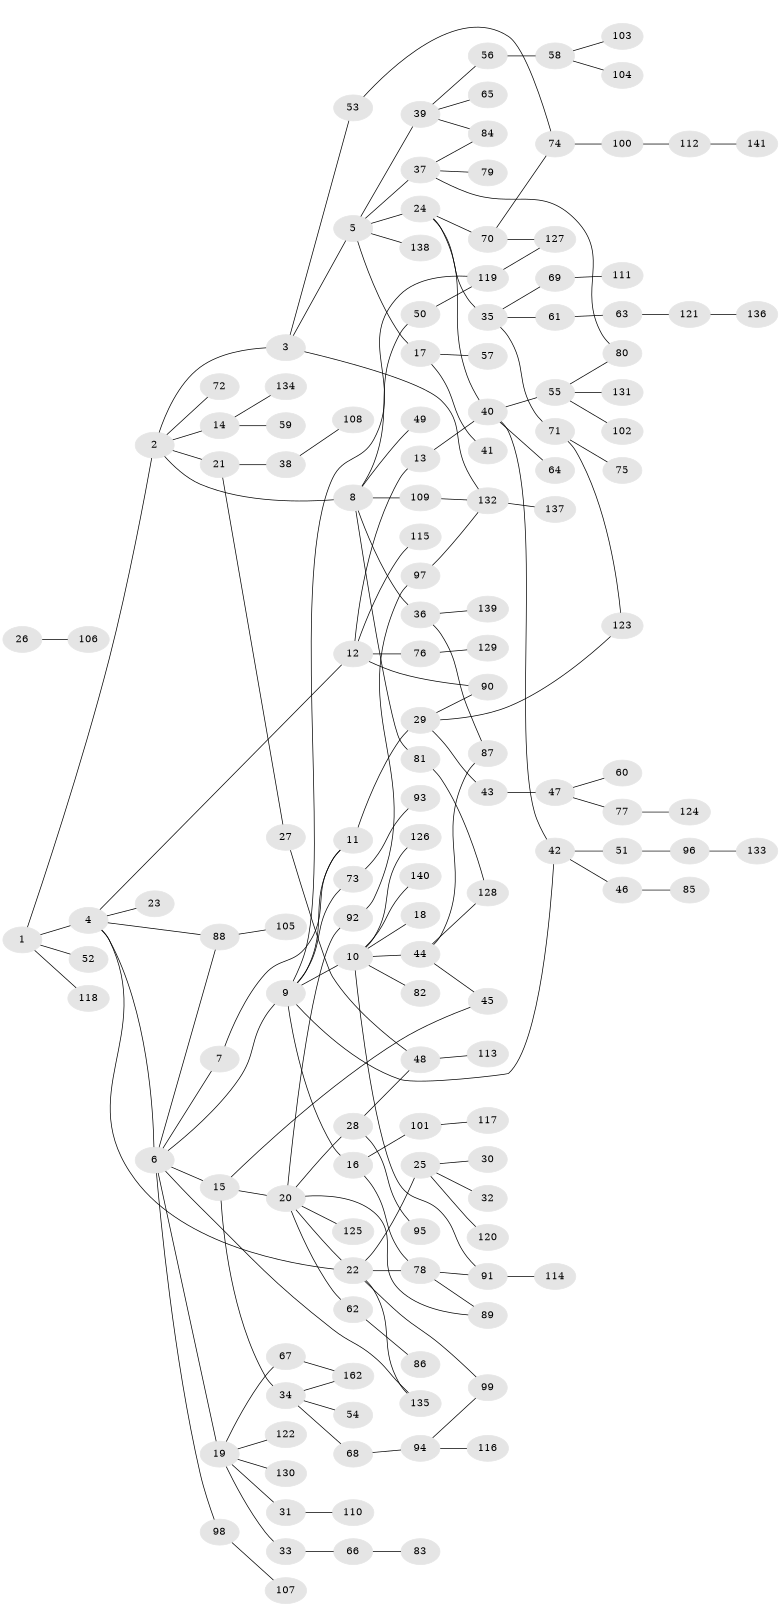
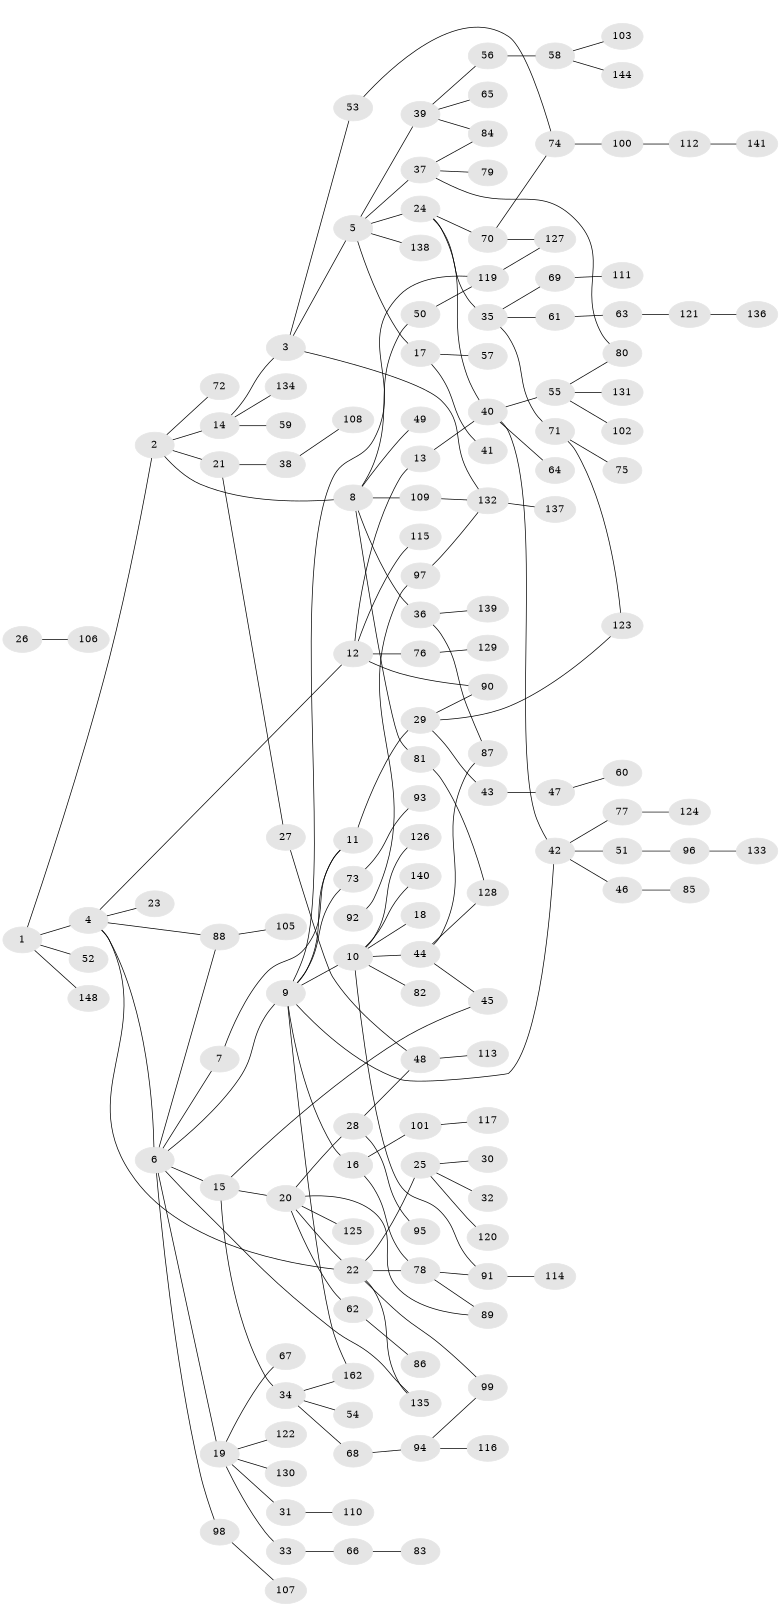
(622, 75) -> (622, 75)
(197, 370) -> (252, 386)
(589, 802) -> (589, 832)
(89, 998) -> (89, 998)
(304, 1054) -> none
(319, 1366) -> (309, 1187)
